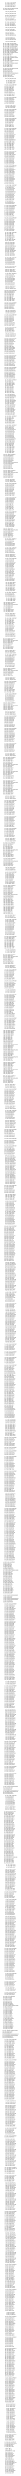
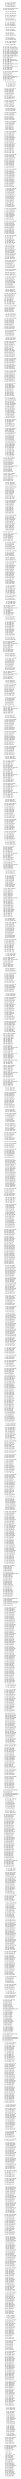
none -> (11, 42)
